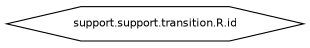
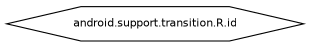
(155, 24) -> (155, 24)
